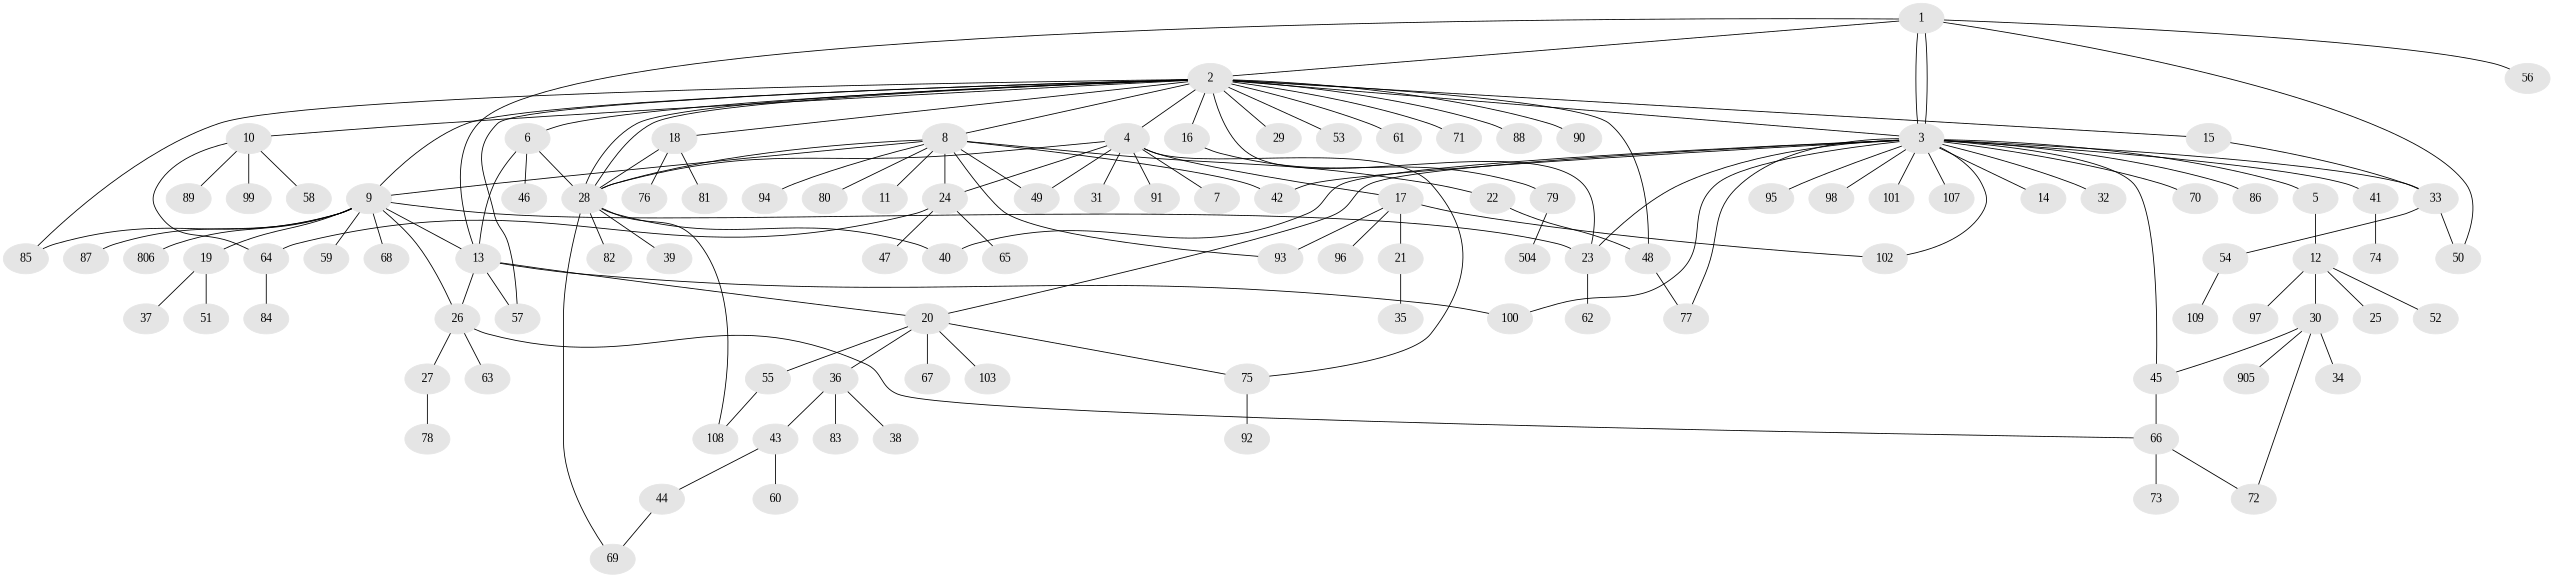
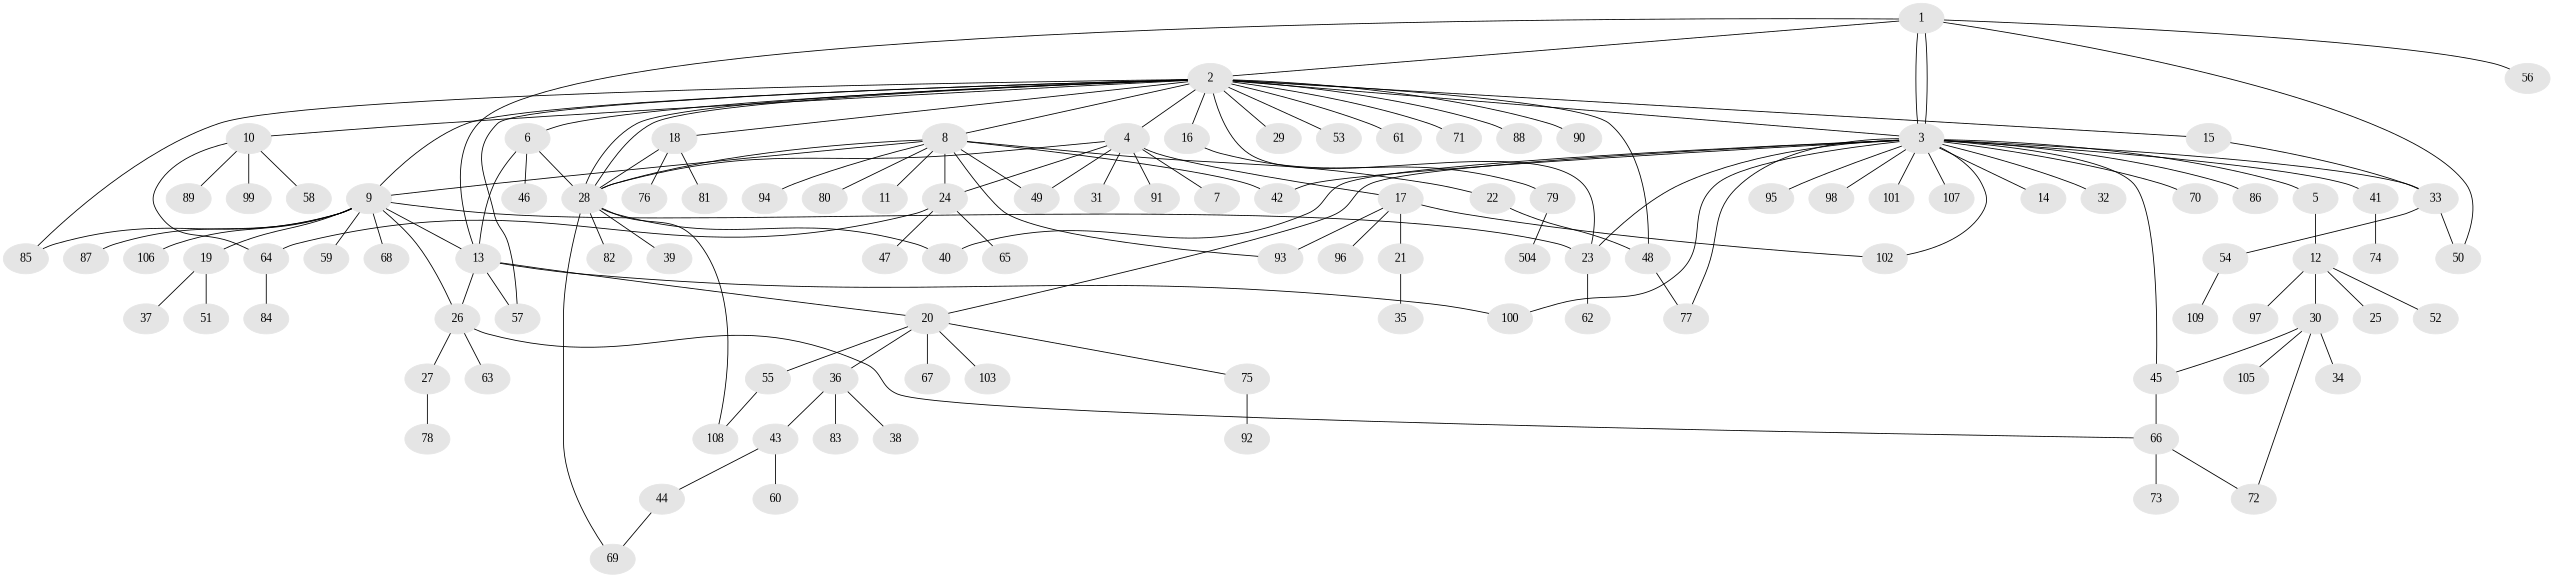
(1444, 200) -> none
(146, 259) -> (146, 259)
(2246, 379) -> (2246, 379)
